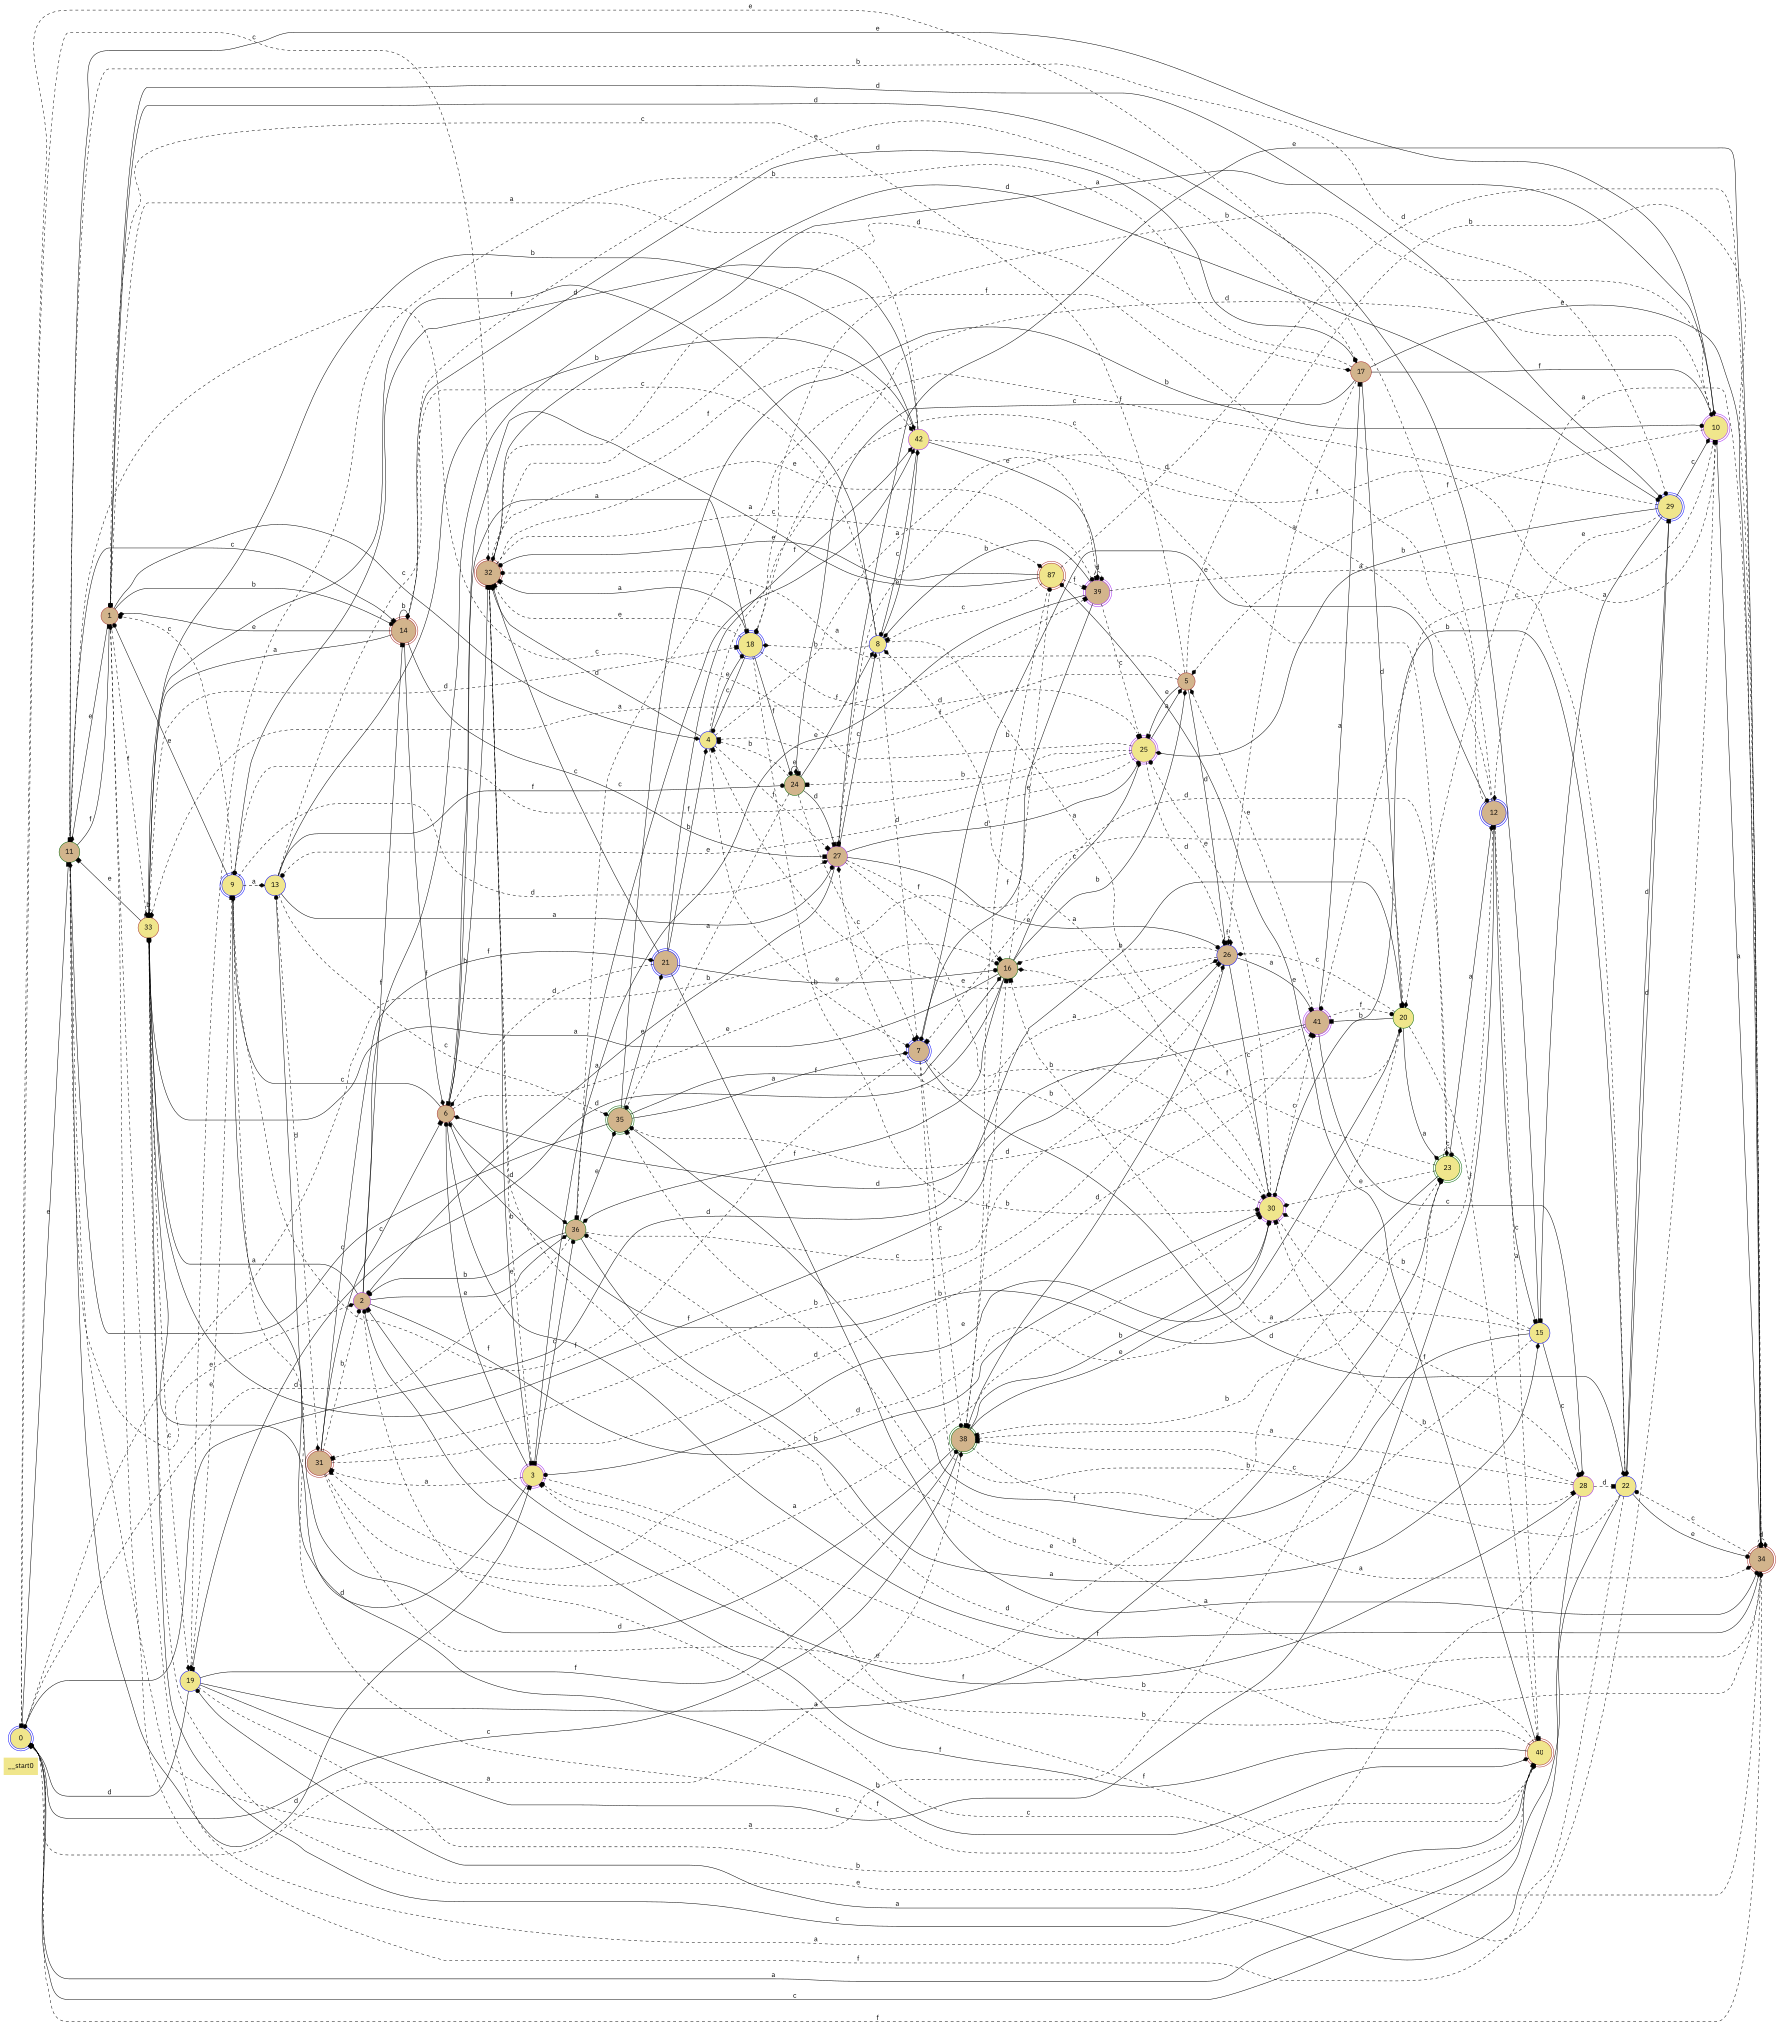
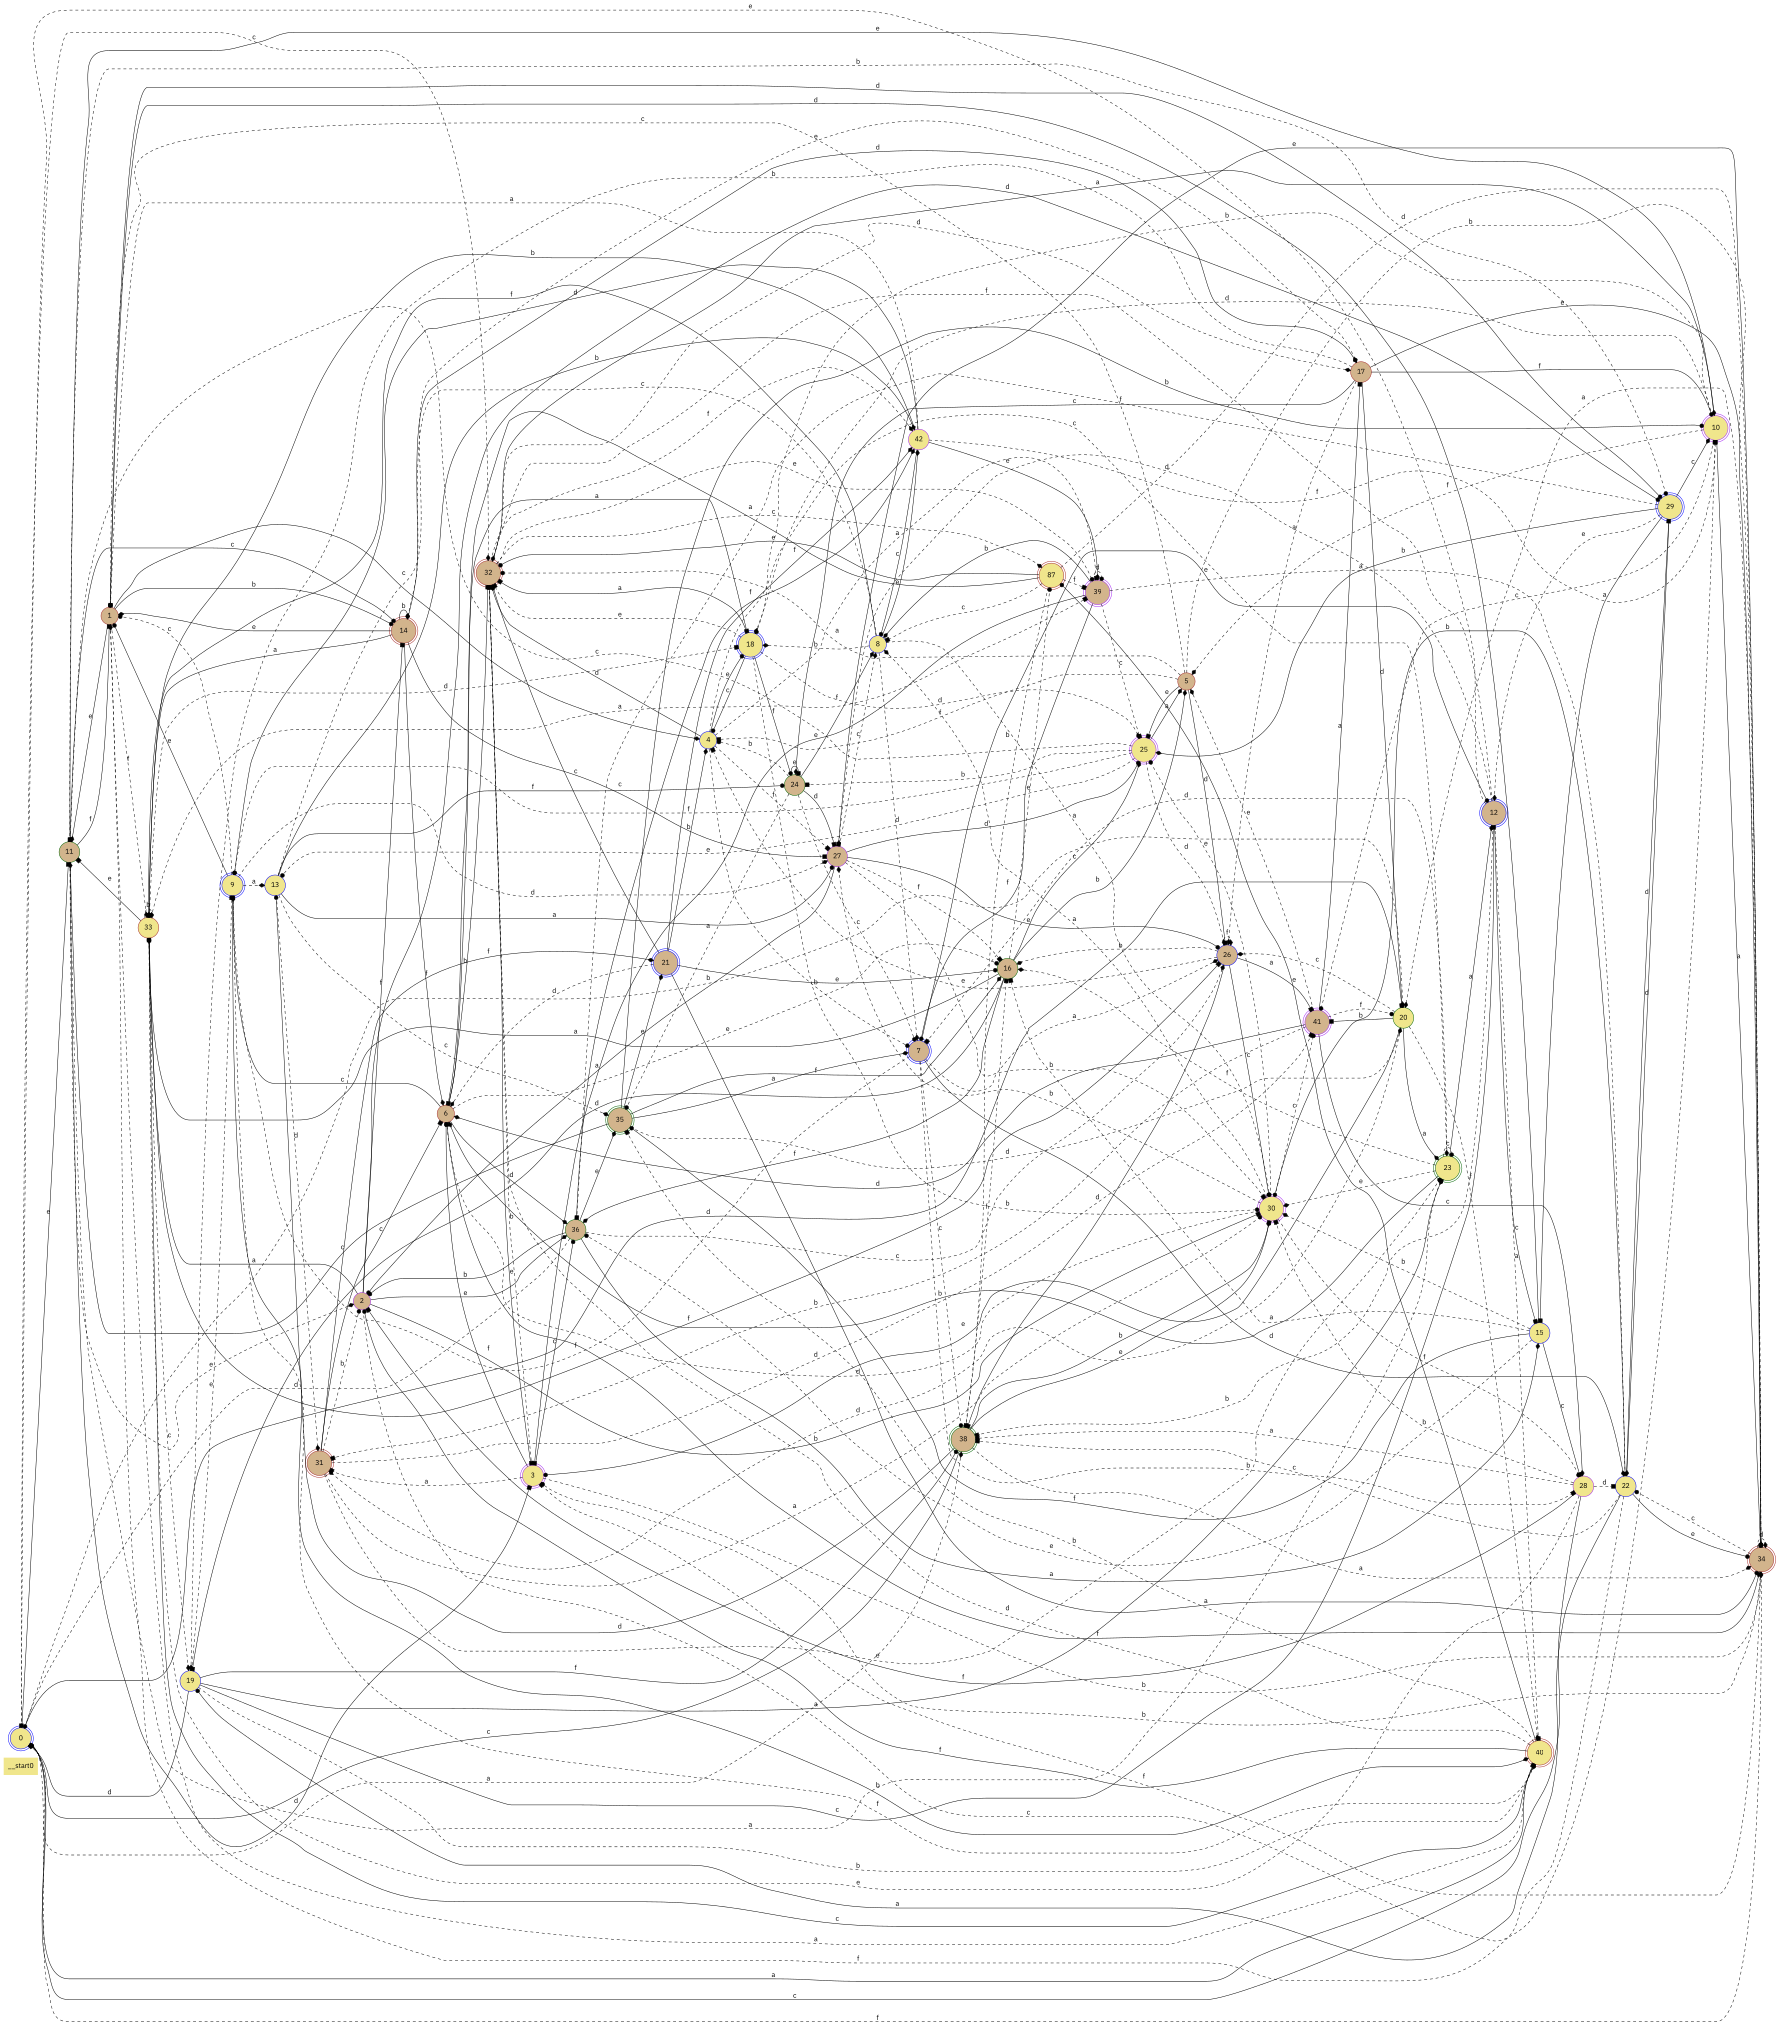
(99, 559) -> (99, 559)
(948, 703) -> (948, 703)
(857, 752) -> (857, 752)
none -> (805, 1375)
(221, 1425) -> none
